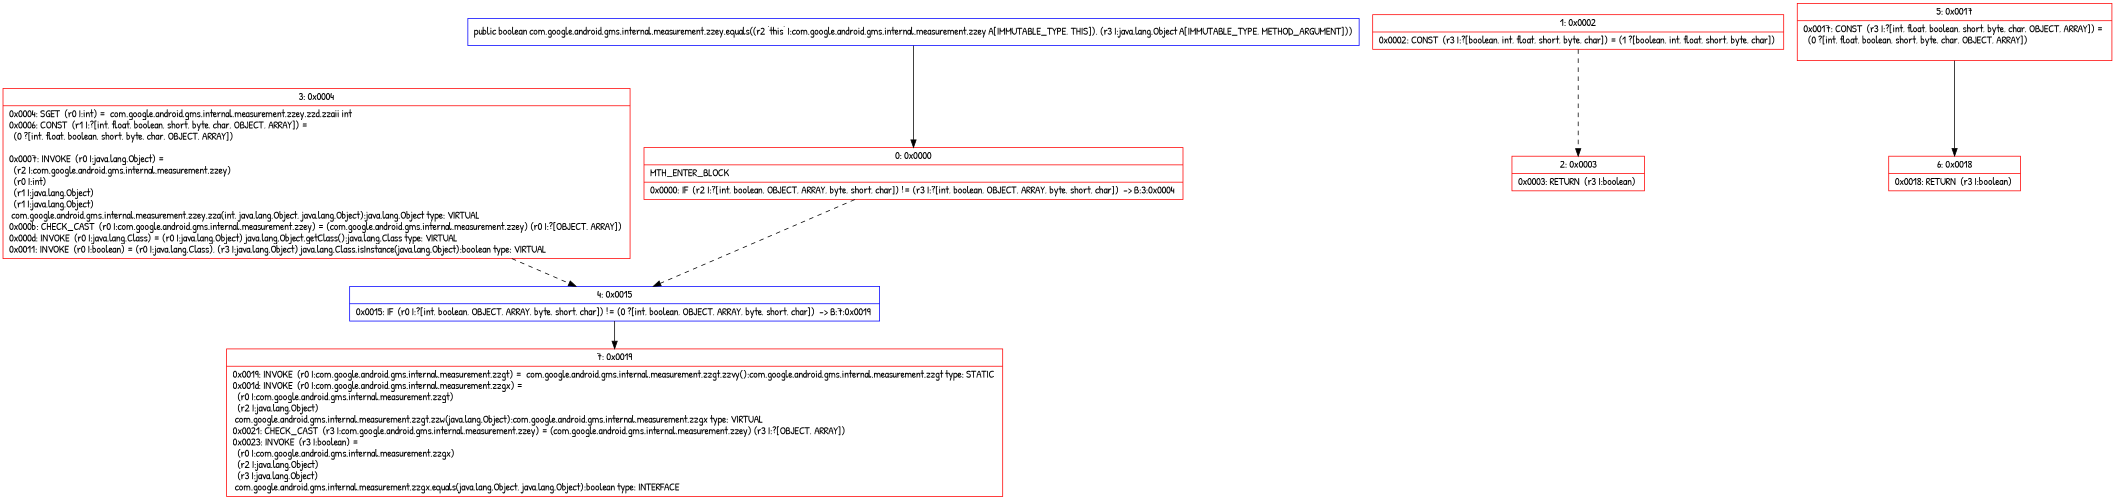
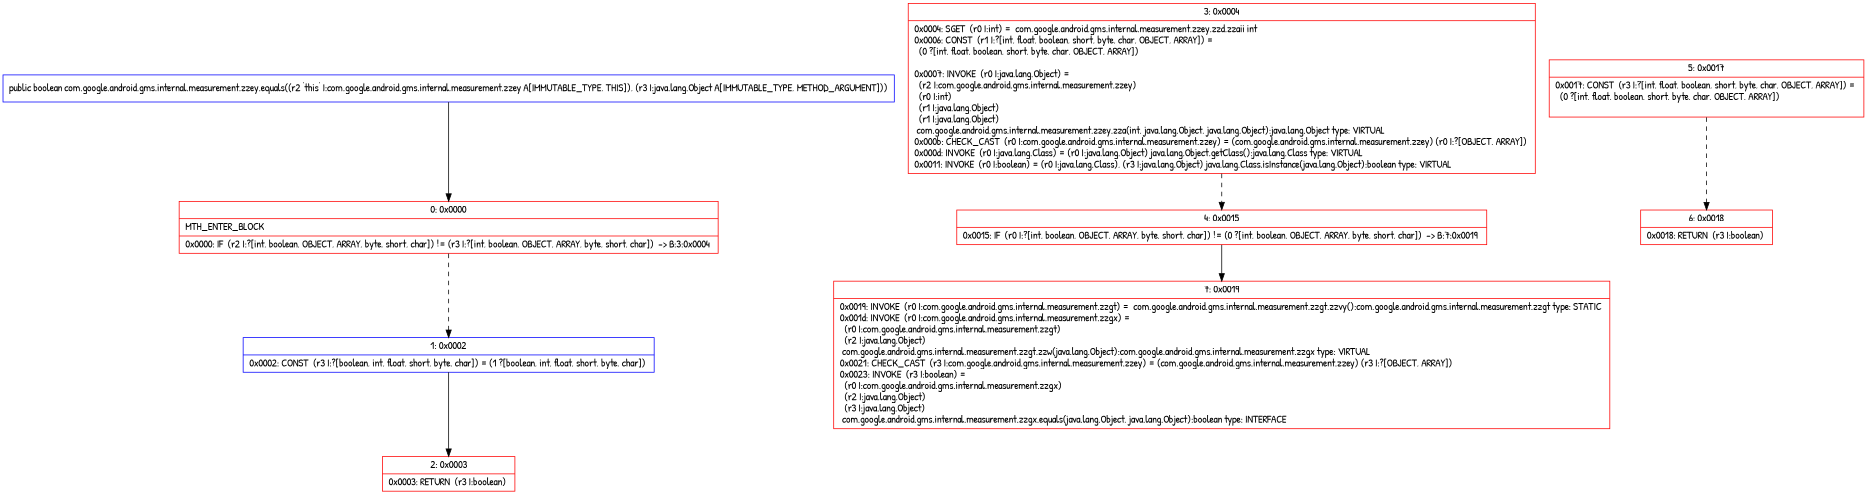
(1578, 32) -> (449, 355)
(1578, 99) -> (449, 411)
(1955, 105) -> (1707, 160)
(758, 241) -> (449, 292)
(615, 304) -> (1222, 227)
